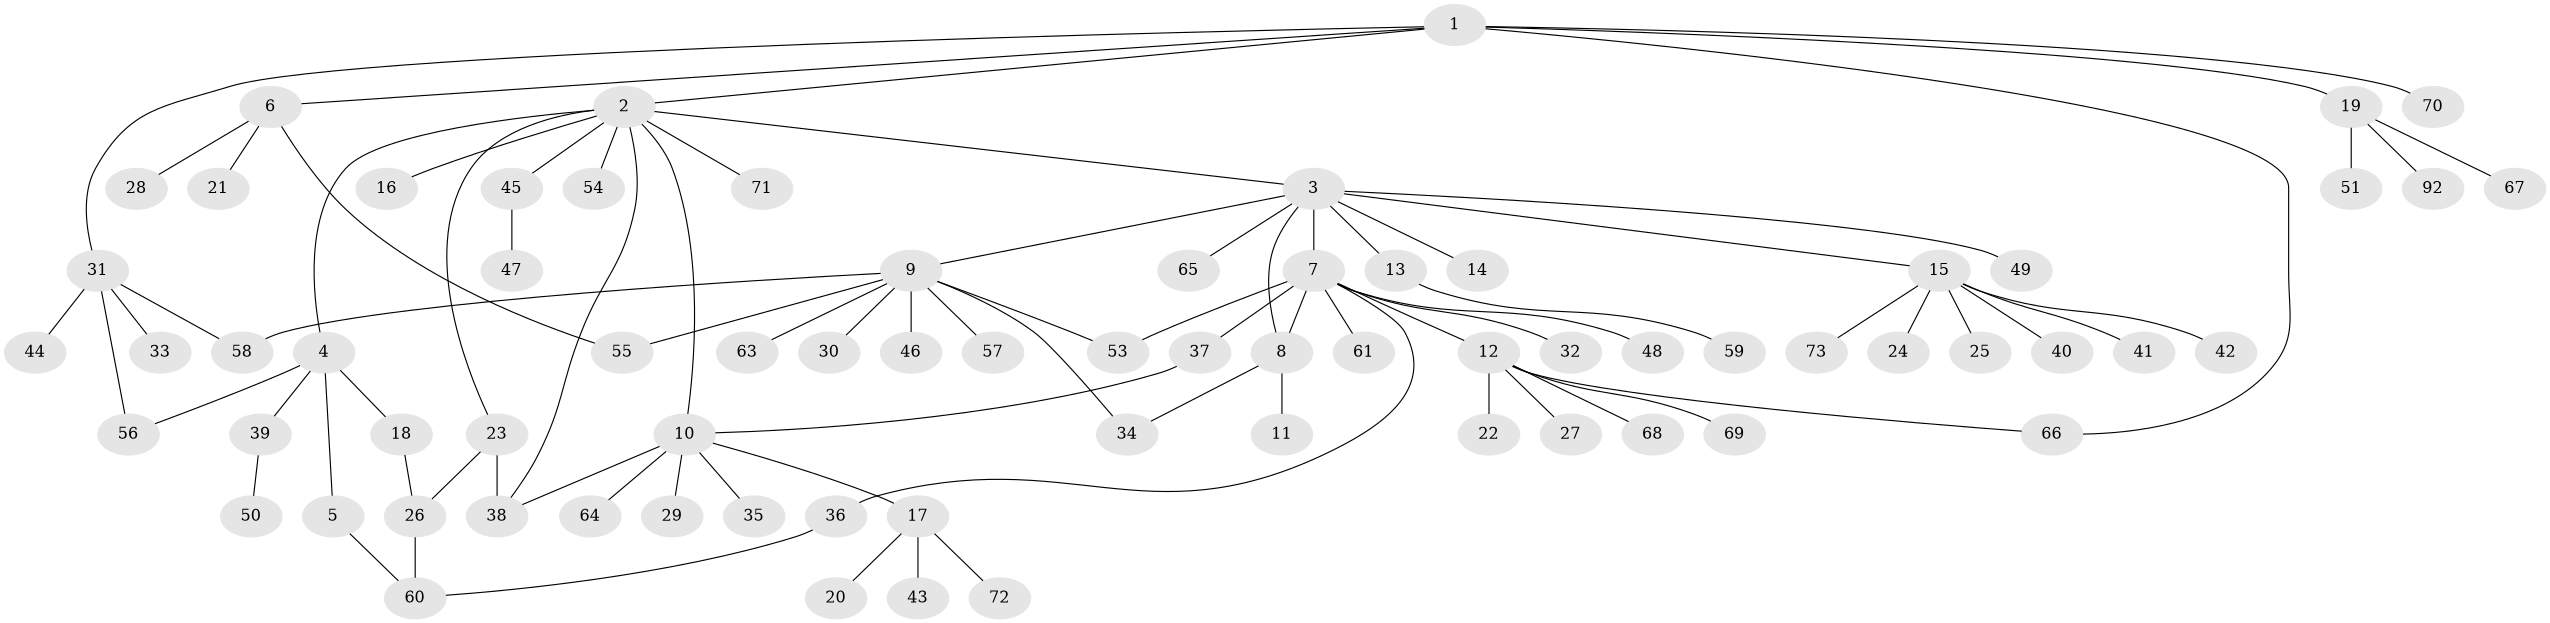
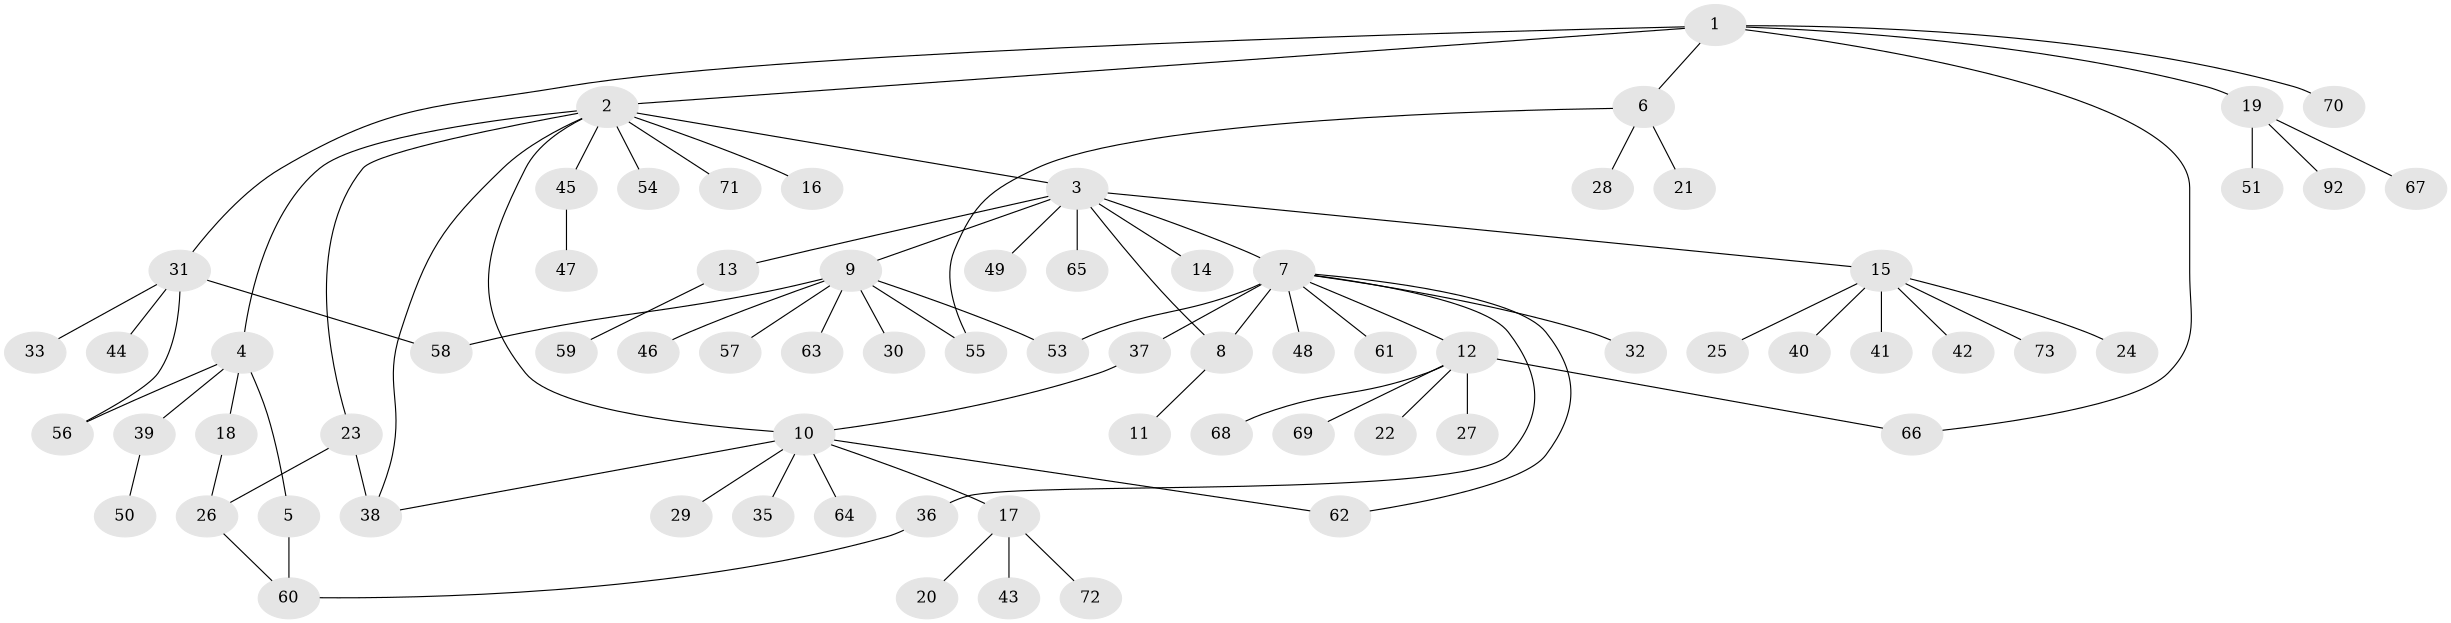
(1127, 435) -> none
none -> (1340, 516)
